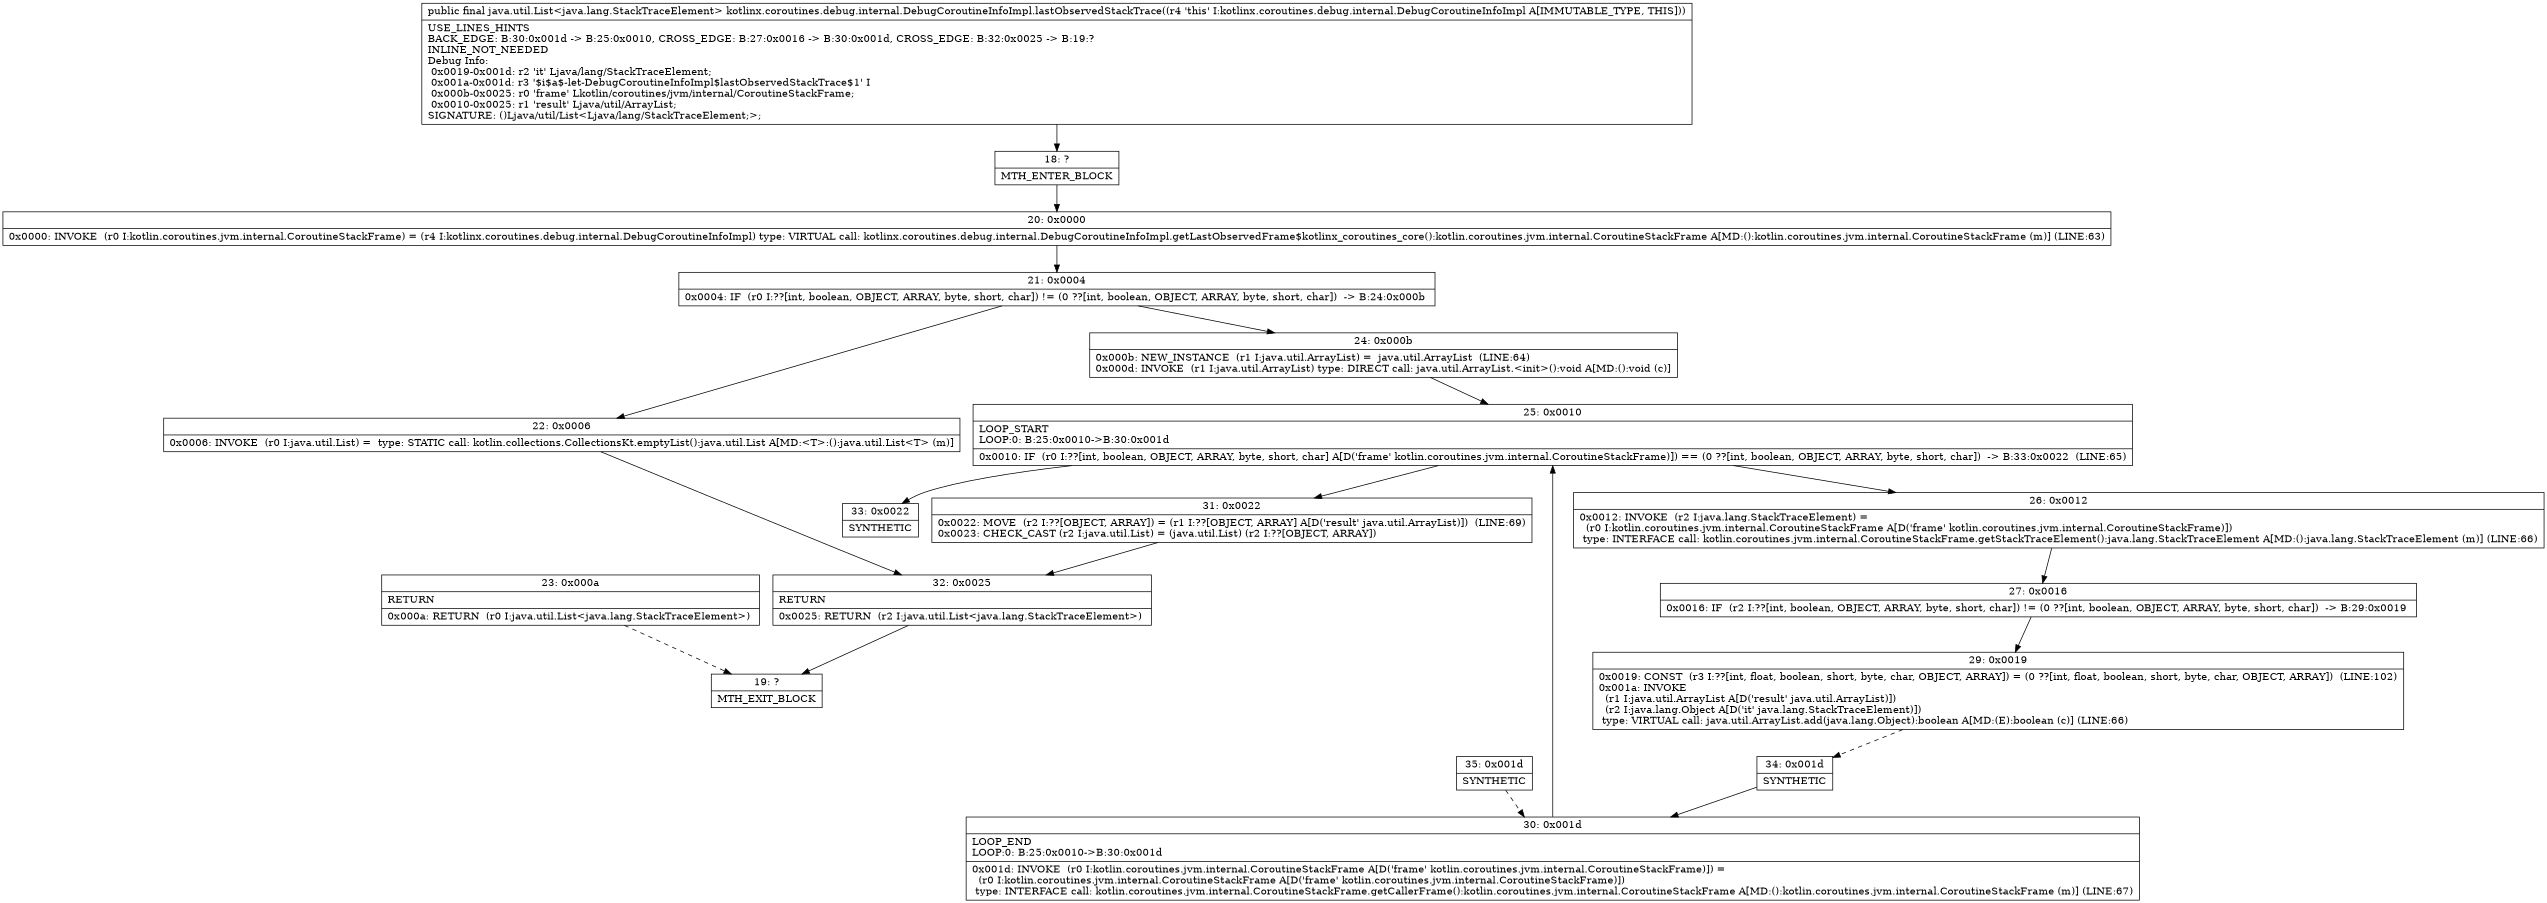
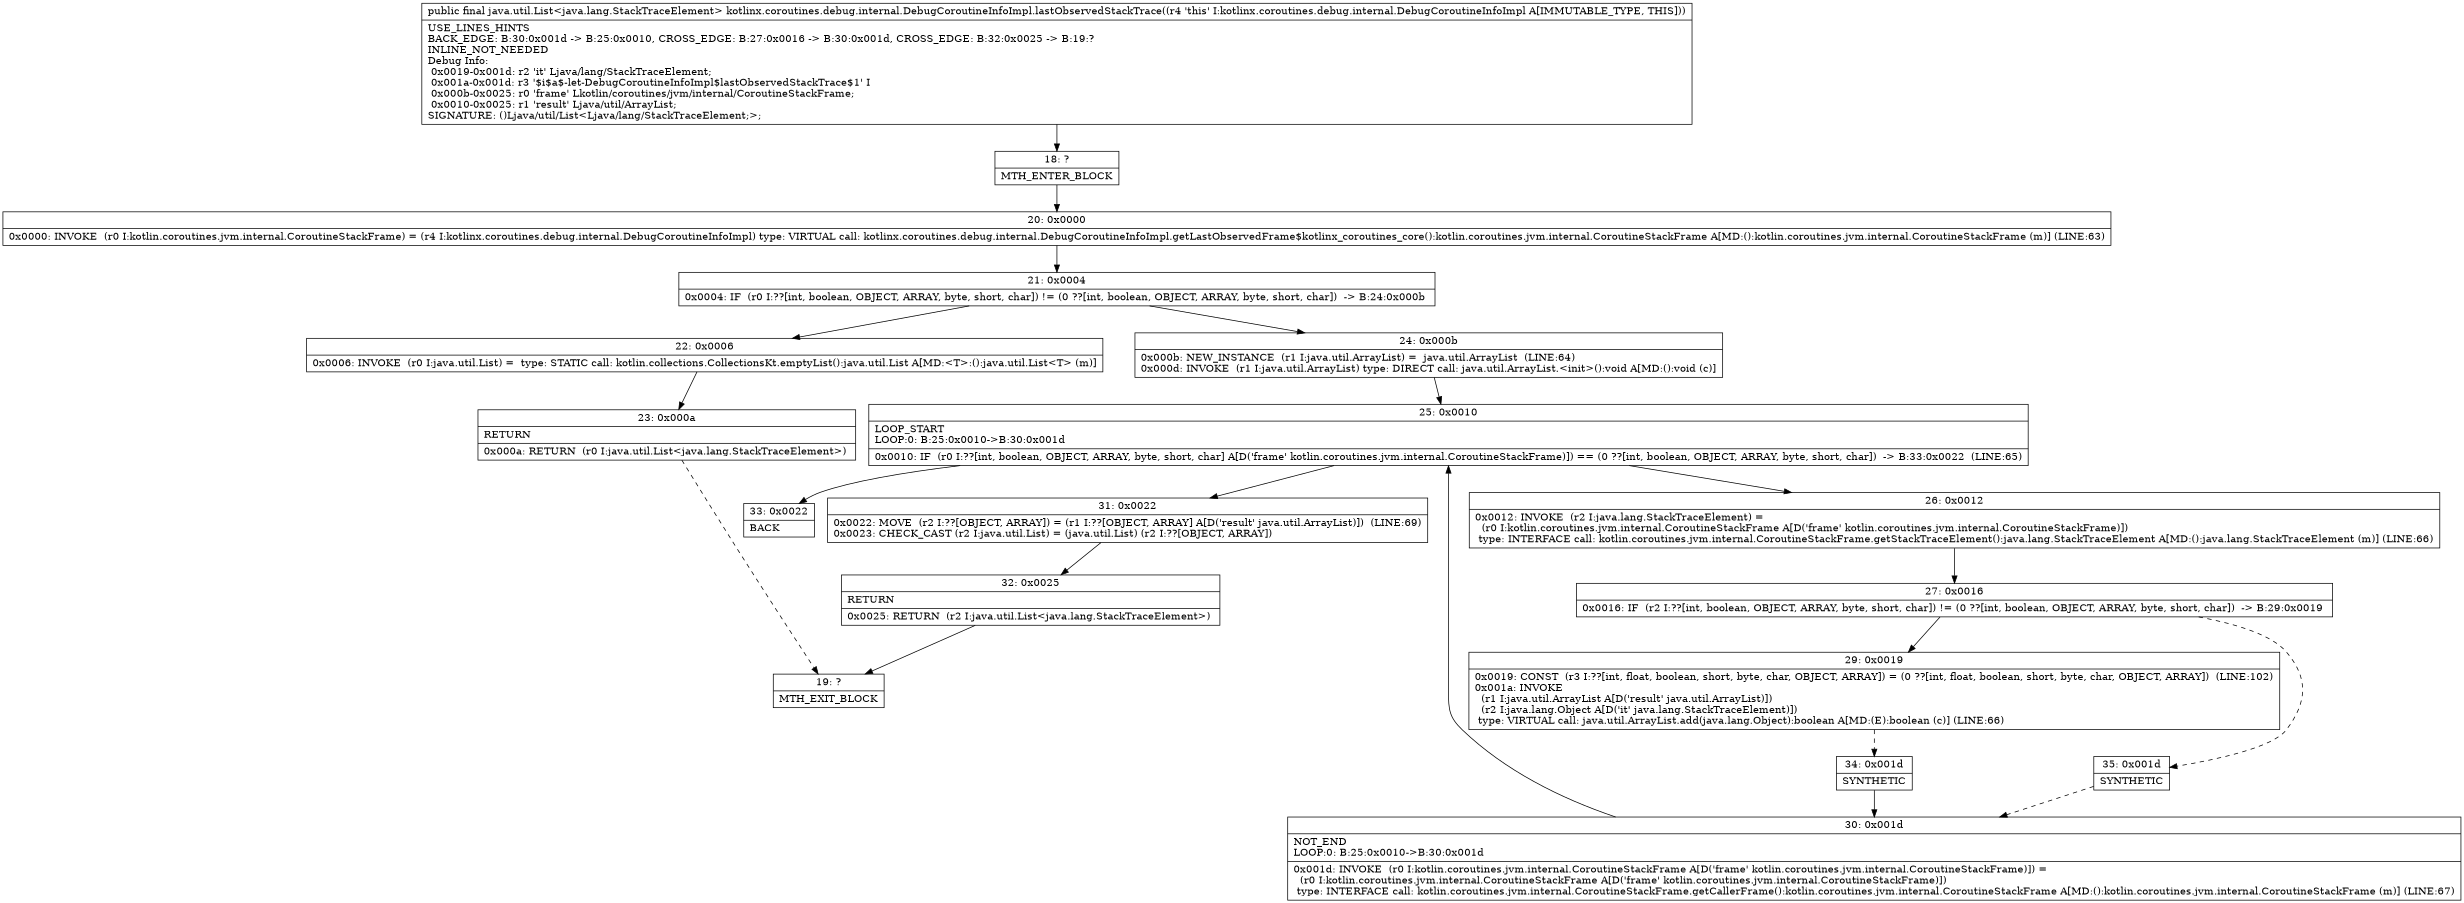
(748, 512) -> (690, 387)
(880, 528) -> (765, 528)
none -> (2301, 701)
(1002, 842) -> (1320, 842)
